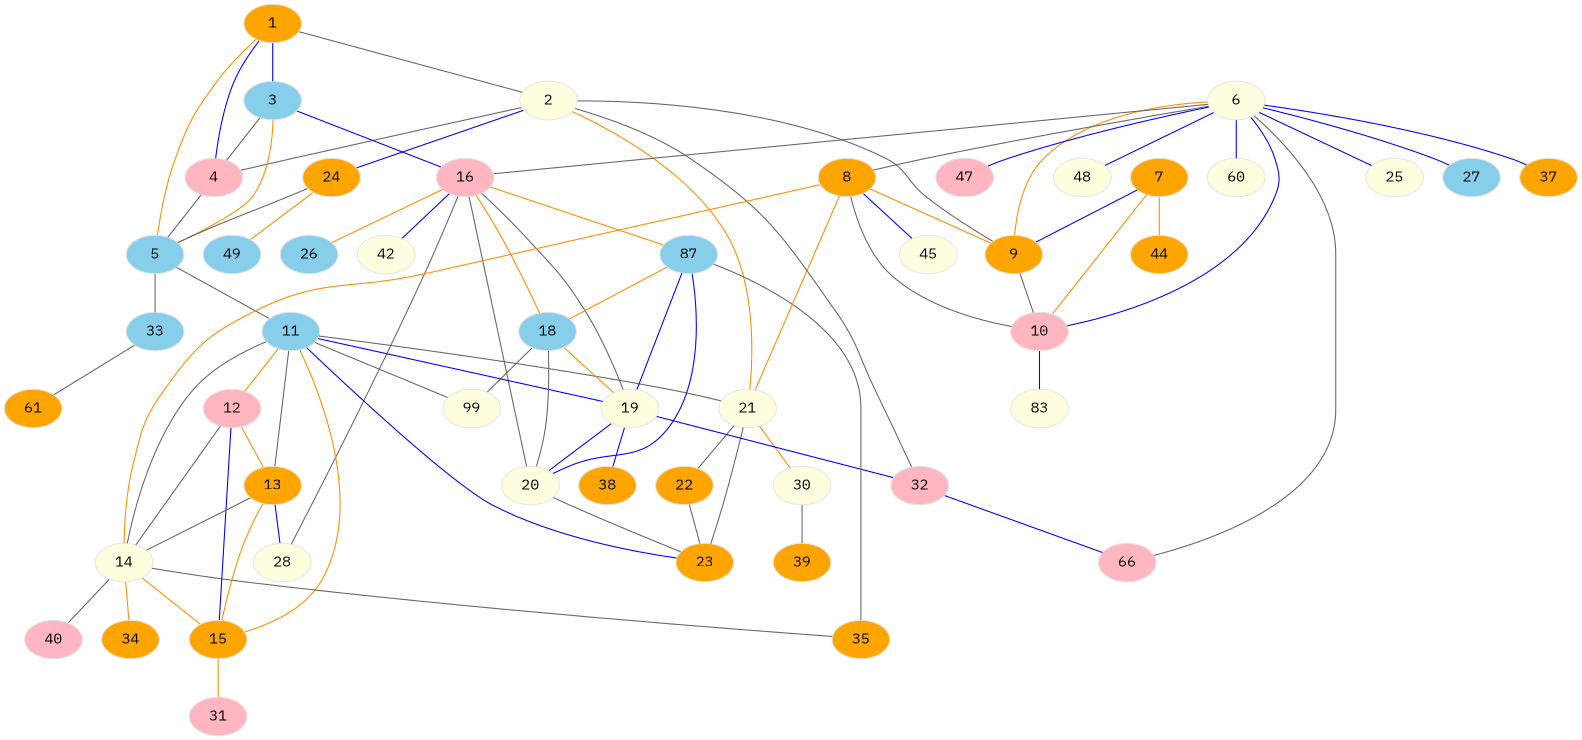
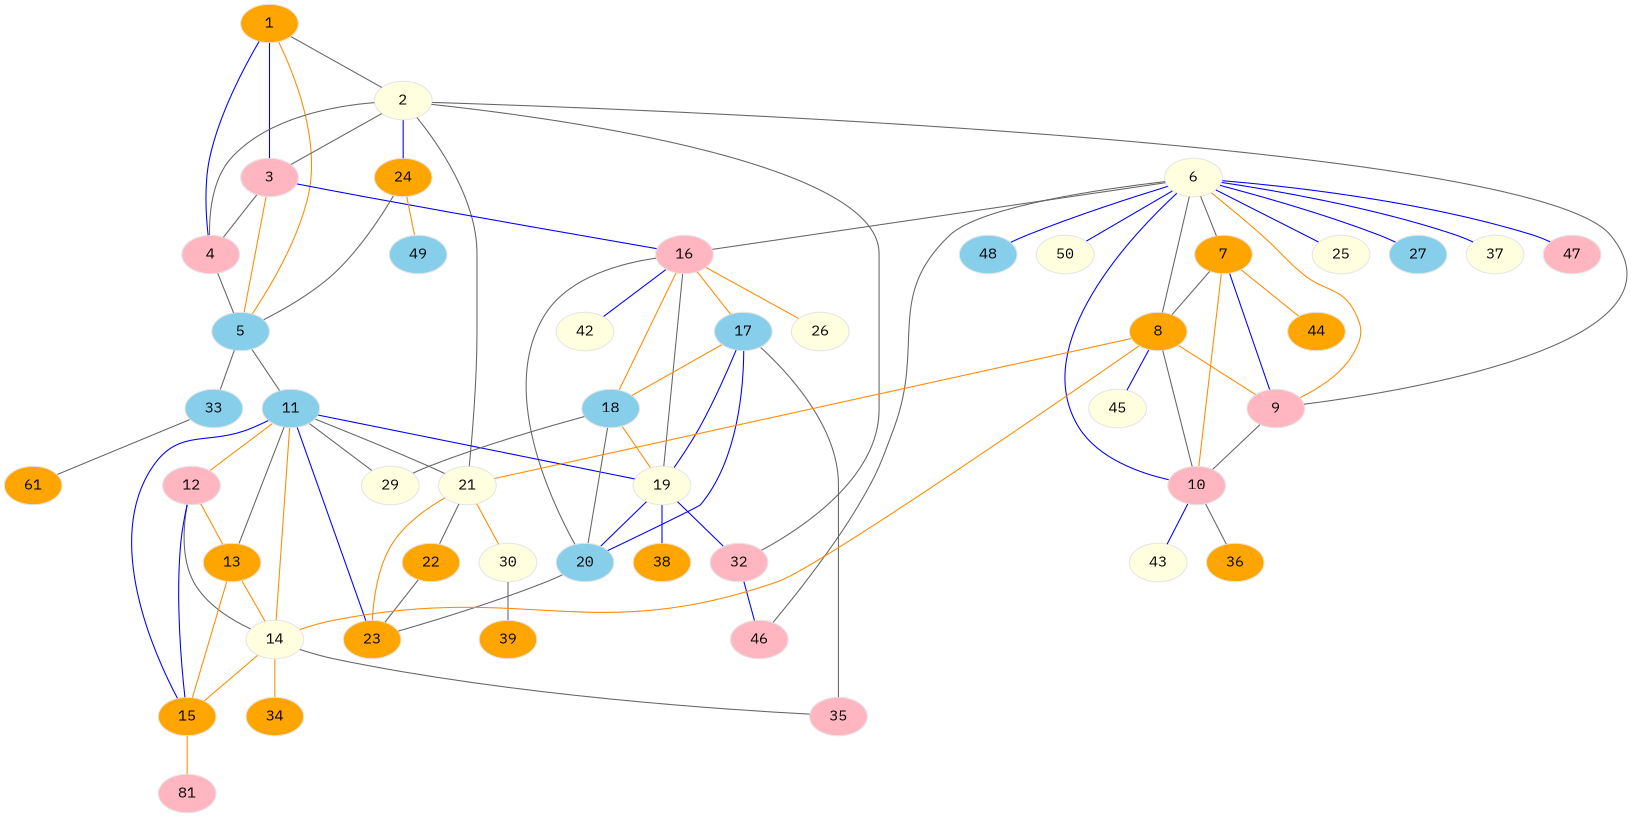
(273, 101) -> (270, 178)
none -> (336, 139)
(1082, 178) -> (988, 255)
(1236, 178) -> (1065, 255)
(1549, 178) -> (1495, 255)
none -> (1209, 216)
(715, 217) -> (477, 284)
(309, 255) -> (820, 332)
(689, 255) -> (743, 332)
(1014, 255) -> (1276, 409)
none -> (1191, 293)
(472, 409) -> (390, 486)
(1040, 409) -> (1158, 563)
(170, 423) -> (283, 524)
(530, 486) -> (585, 563)
(728, 486) -> (390, 548)
(339, 511) -> (134, 521)
(198, 524) -> (253, 601)
(282, 563) -> none
(1127, 563) -> (759, 640)
none -> (1235, 563)
(53, 640) -> none
(861, 640) -> (838, 717)
(218, 717) -> (187, 794)
